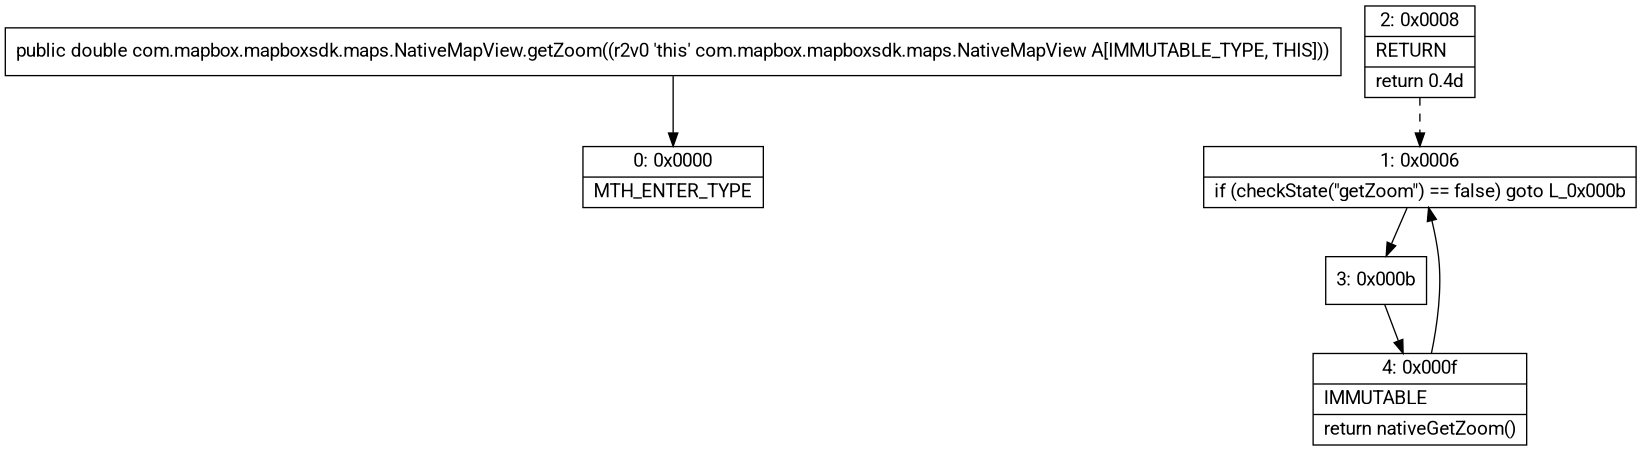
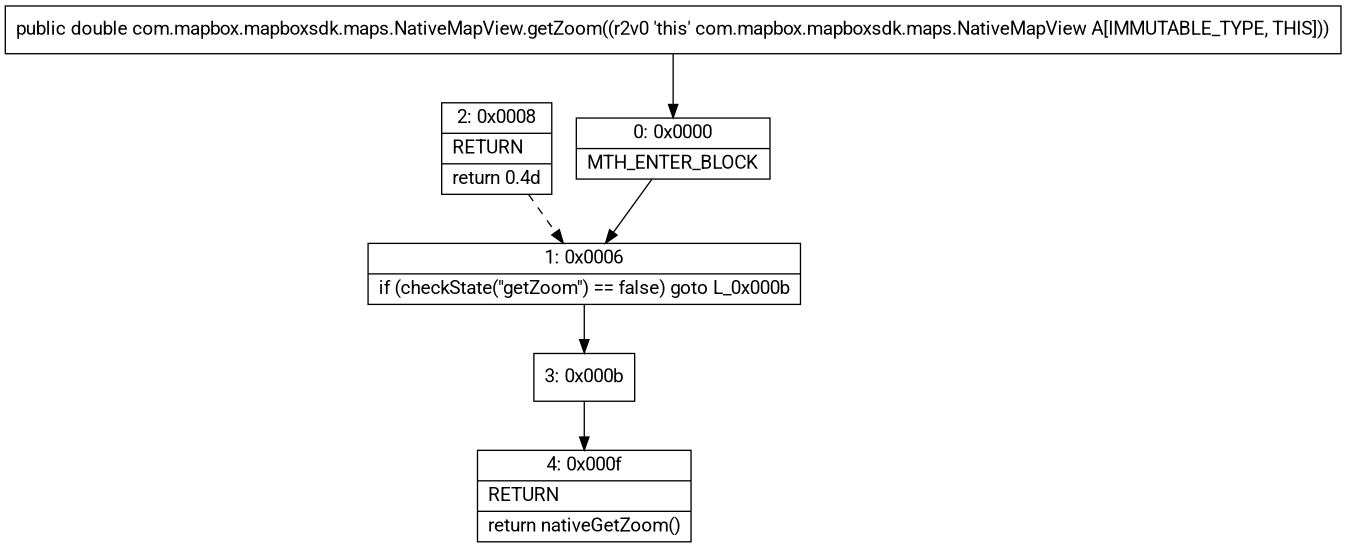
(673, 192) -> (673, 163)
(1440, 287) -> (633, 206)
(1376, 399) -> (524, 495)
